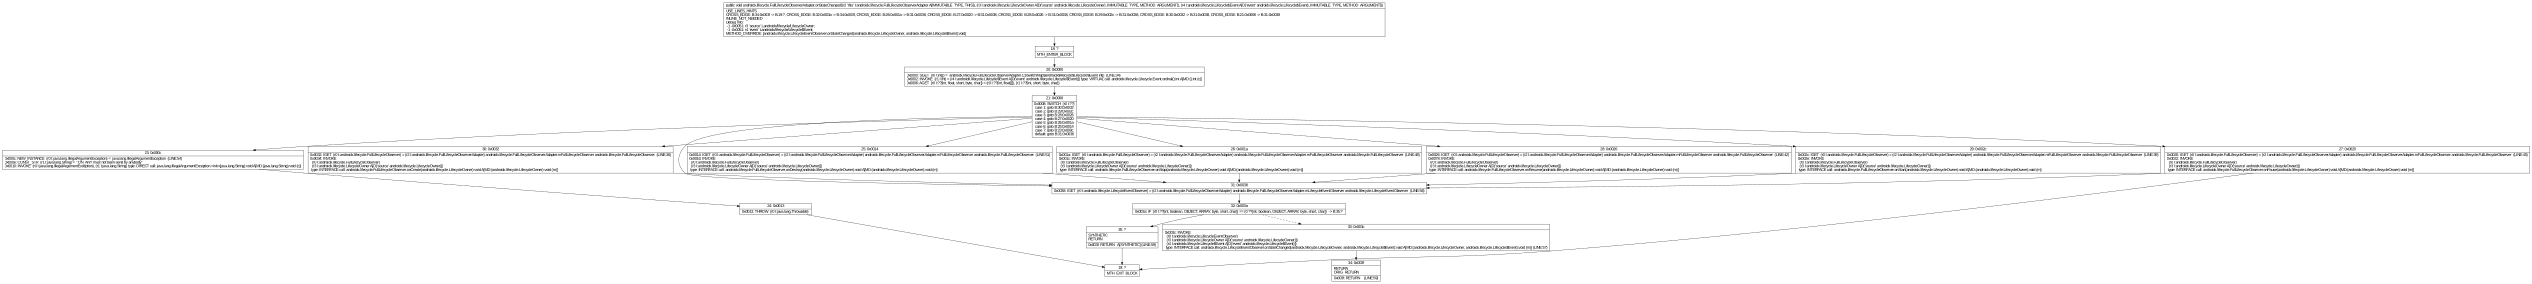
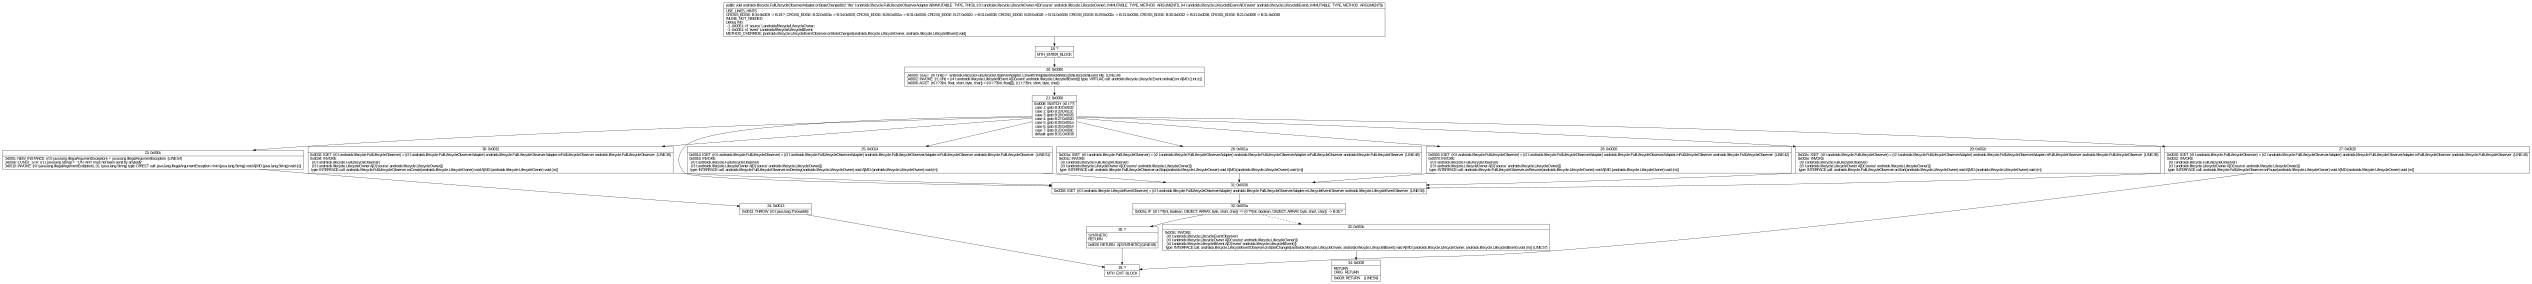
(1054, 111) -> (1054, 111)
